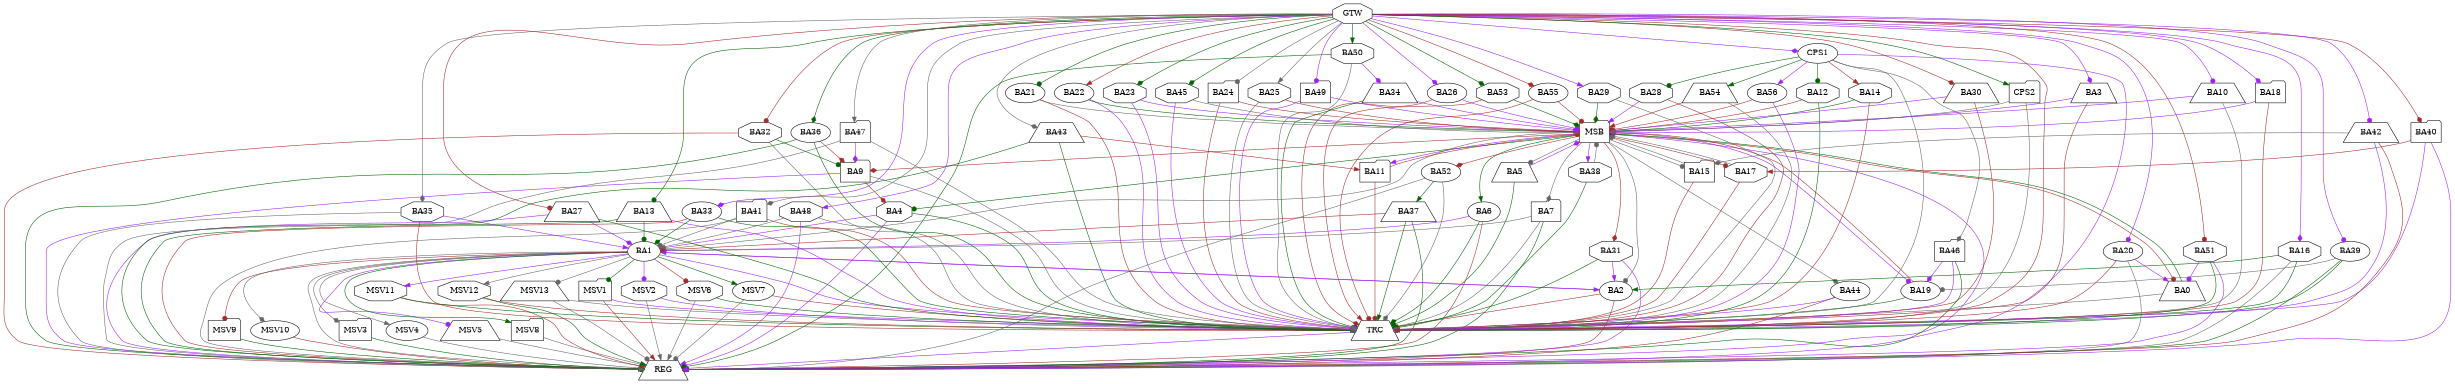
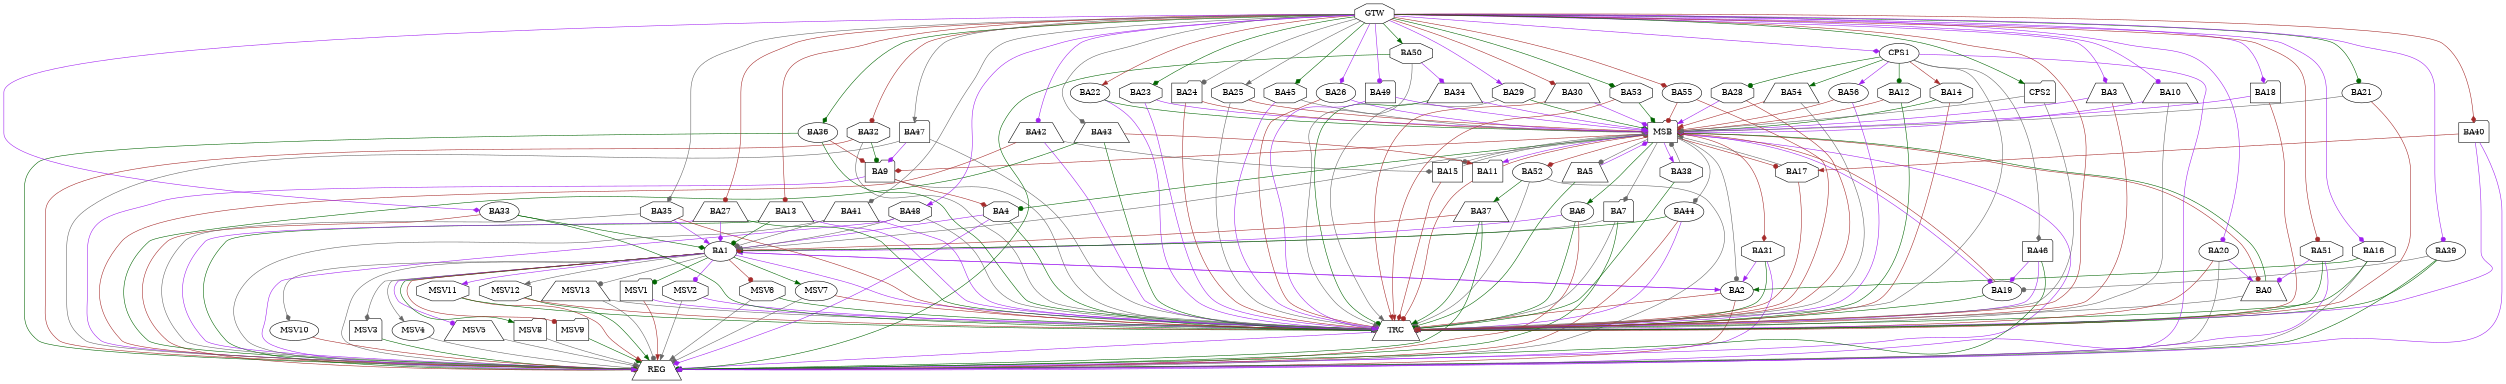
(841, 38) -> (952, 30)
(752, 212) -> (851, 212)
none -> (1205, 243)
(969, 306) -> (990, 301)
